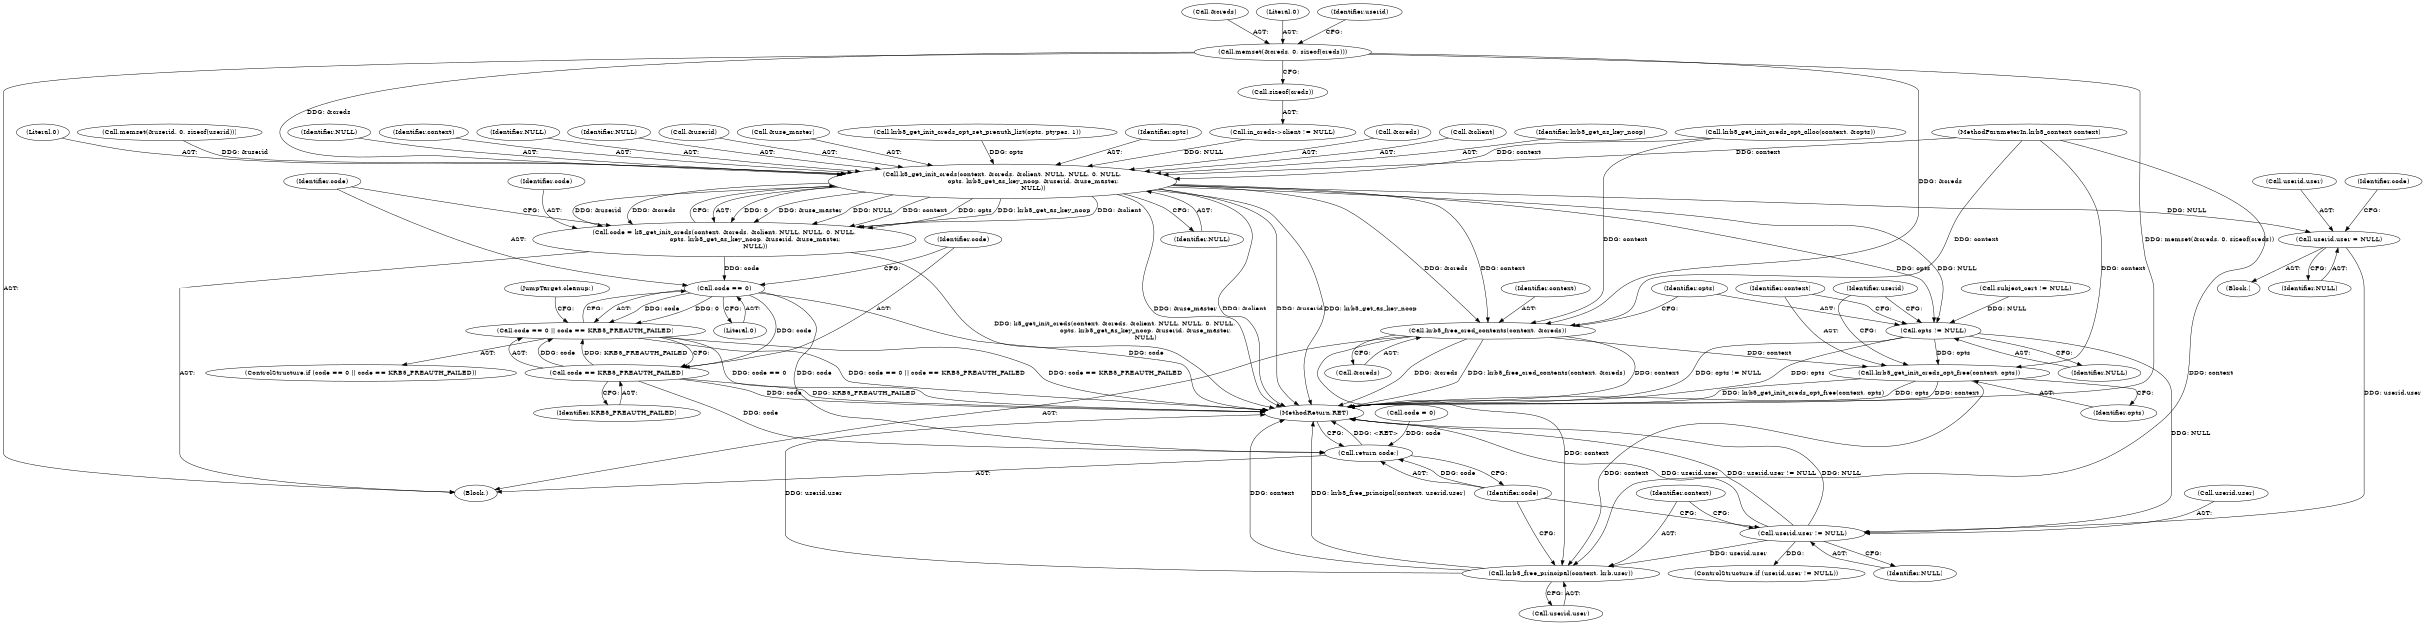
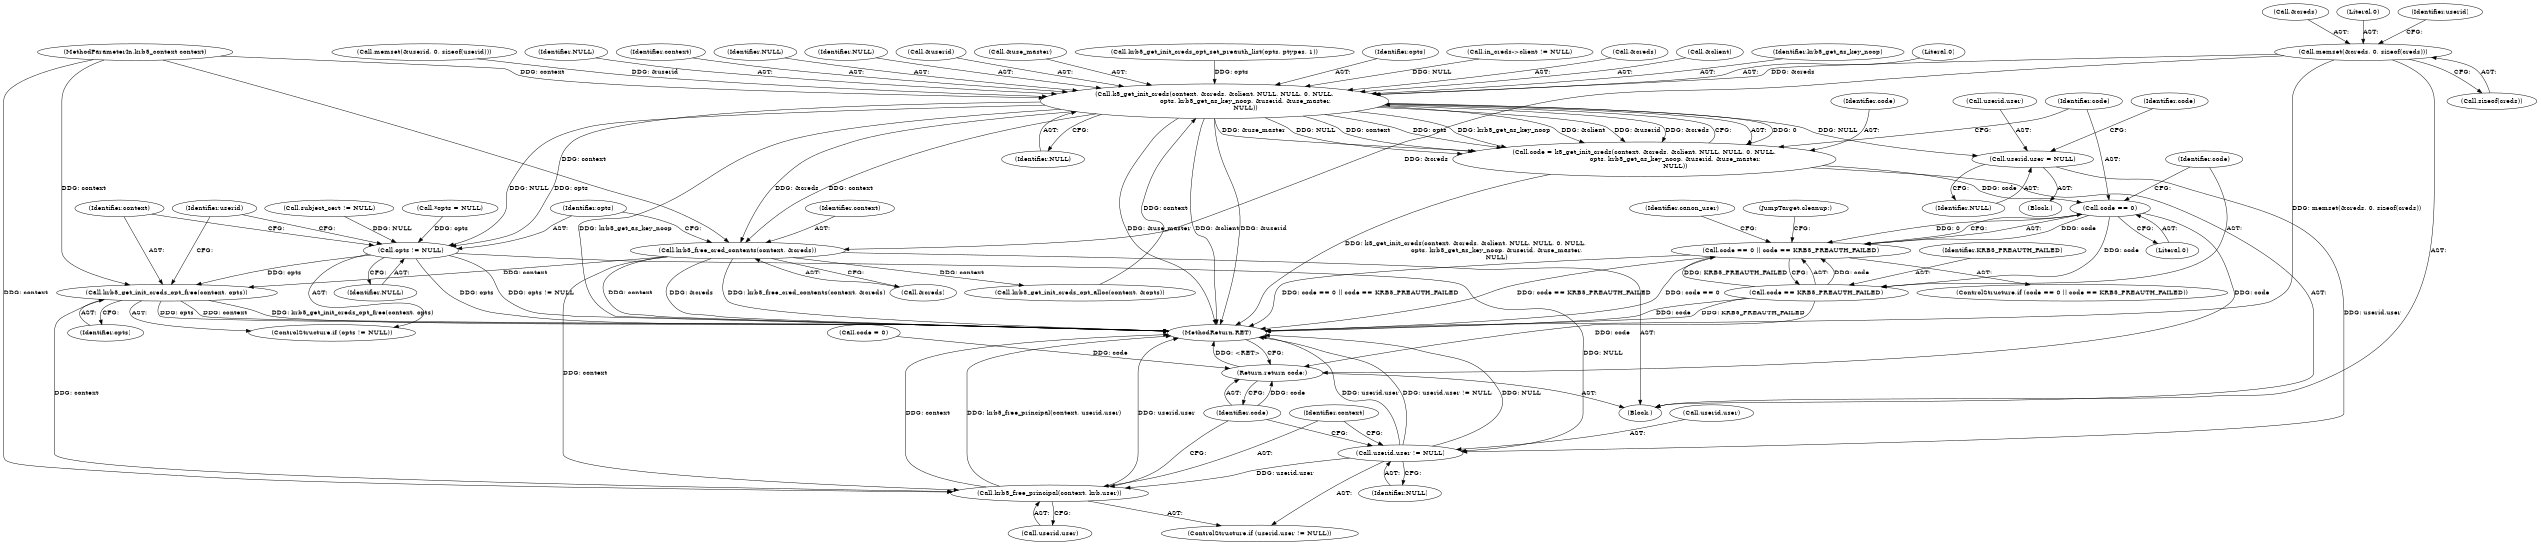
(1283, 110) -> (2470, 66)
none -> (450, 208)
none -> (1682, 208)
(1603, 212) -> (906, 271)
none -> (332, 333)
(980, 341) -> none
(602, 391) -> none
(1369, 453) -> (1272, 373)
none -> (1152, 513)
(1796, 554) -> (1346, 493)
